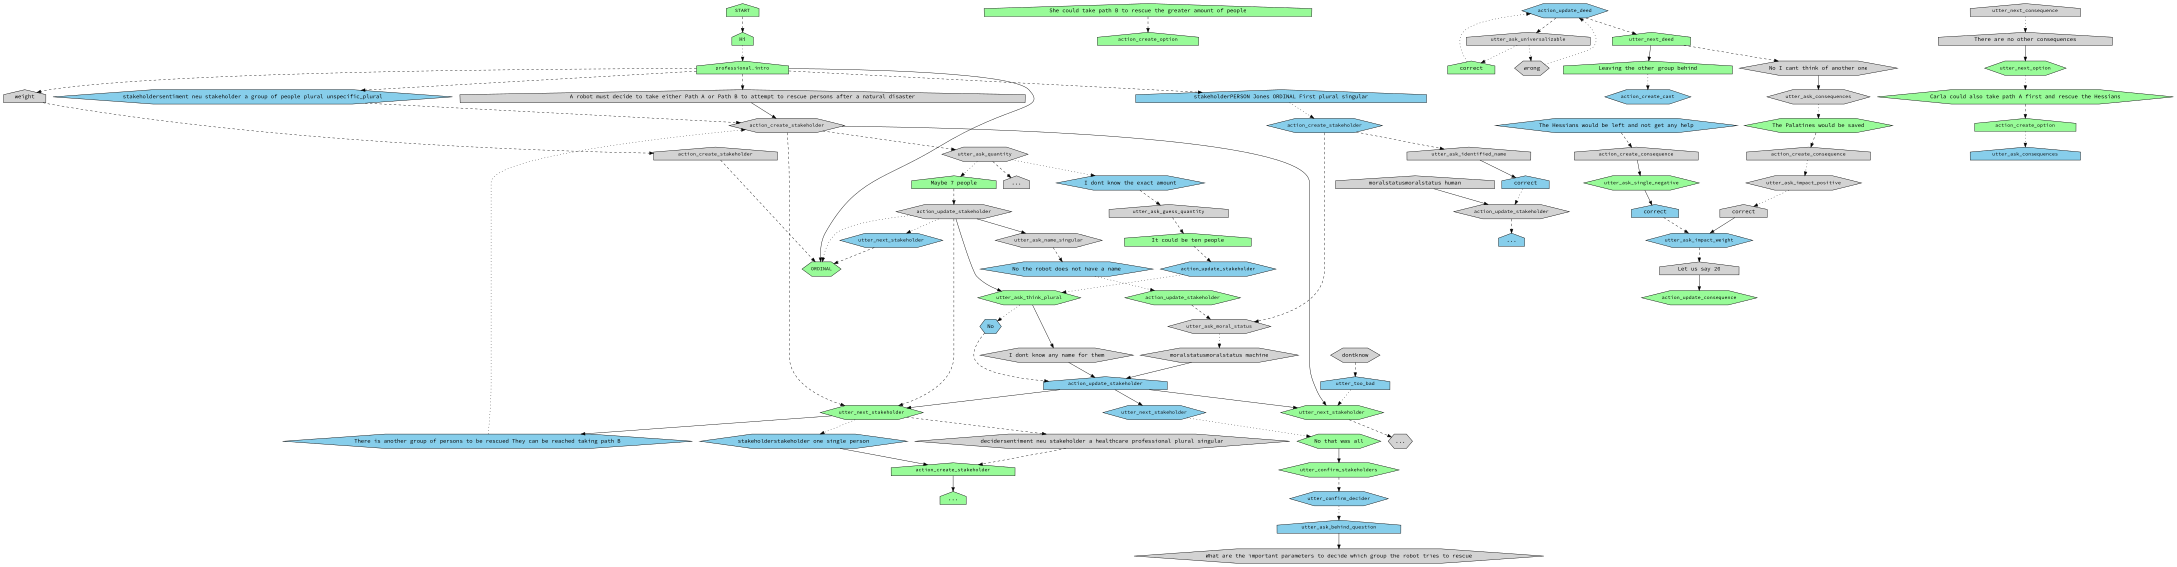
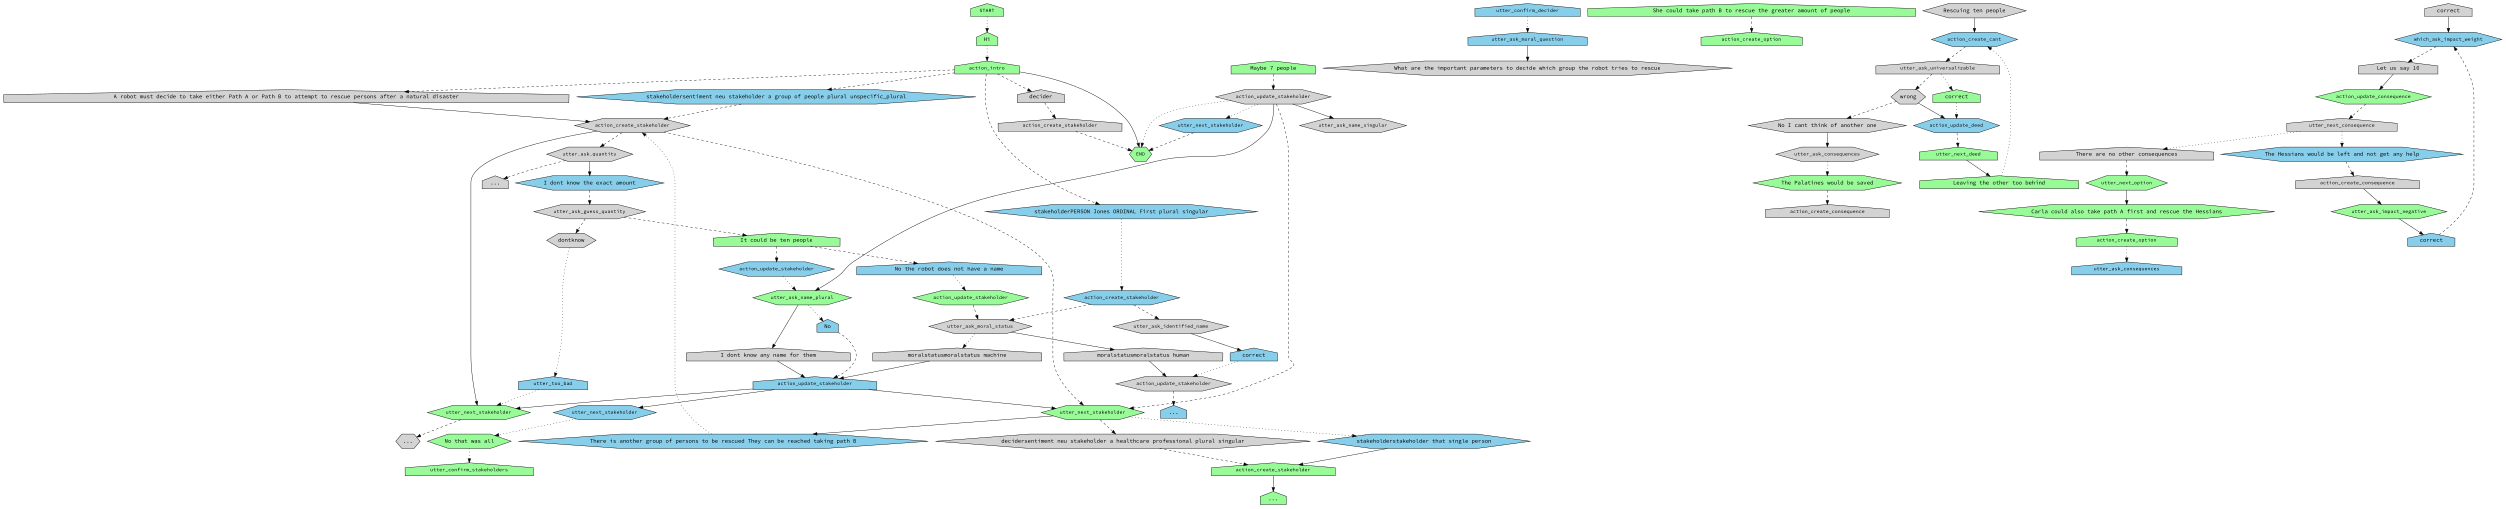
none -> (1974, 11)
(743, 22) -> (987, 22)
(1548, 24) -> (1957, 53)
(1530, 51) -> (1925, 80)
(1585, 51) -> (1930, 110)
(2025, 51) -> (2127, 166)
(1729, 53) -> (1874, 109)
(743, 68) -> (987, 68)
(1648, 68) -> (1999, 183)
(2025, 81) -> (2127, 195)
(25, 97) -> (1041, 97)
(1281, 97) -> (1121, 212)
none -> (2359, 110)
none -> (2342, 137)
(1469, 154) -> (1171, 326)
(1051, 167) -> (590, 167)
(970, 168) -> none
(1641, 183) -> (2389, 212)
(1804, 183) -> none
(1169, 212) -> (590, 212)
none -> (582, 224)
(1699, 240) -> (2448, 39)
(1057, 253) -> (859, 254)
(822, 269) -> (1141, 154)
(1067, 269) -> (949, 269)
(1699, 269) -> (2398, 68)
(1029, 298) -> (802, 298)
(991, 326) -> (828, 326)
none -> (1061, 341)
(1057, 355) -> (768, 355)
(1219, 355) -> (957, 355)
(1355, 368) -> (562, 310)
(804, 441) -> (1424, 441)
(1339, 454) -> (469, 454)
(1339, 470) -> (469, 470)
(1339, 482) -> none
(1339, 499) -> (1528, 11)
(1339, 527) -> (1528, 39)
